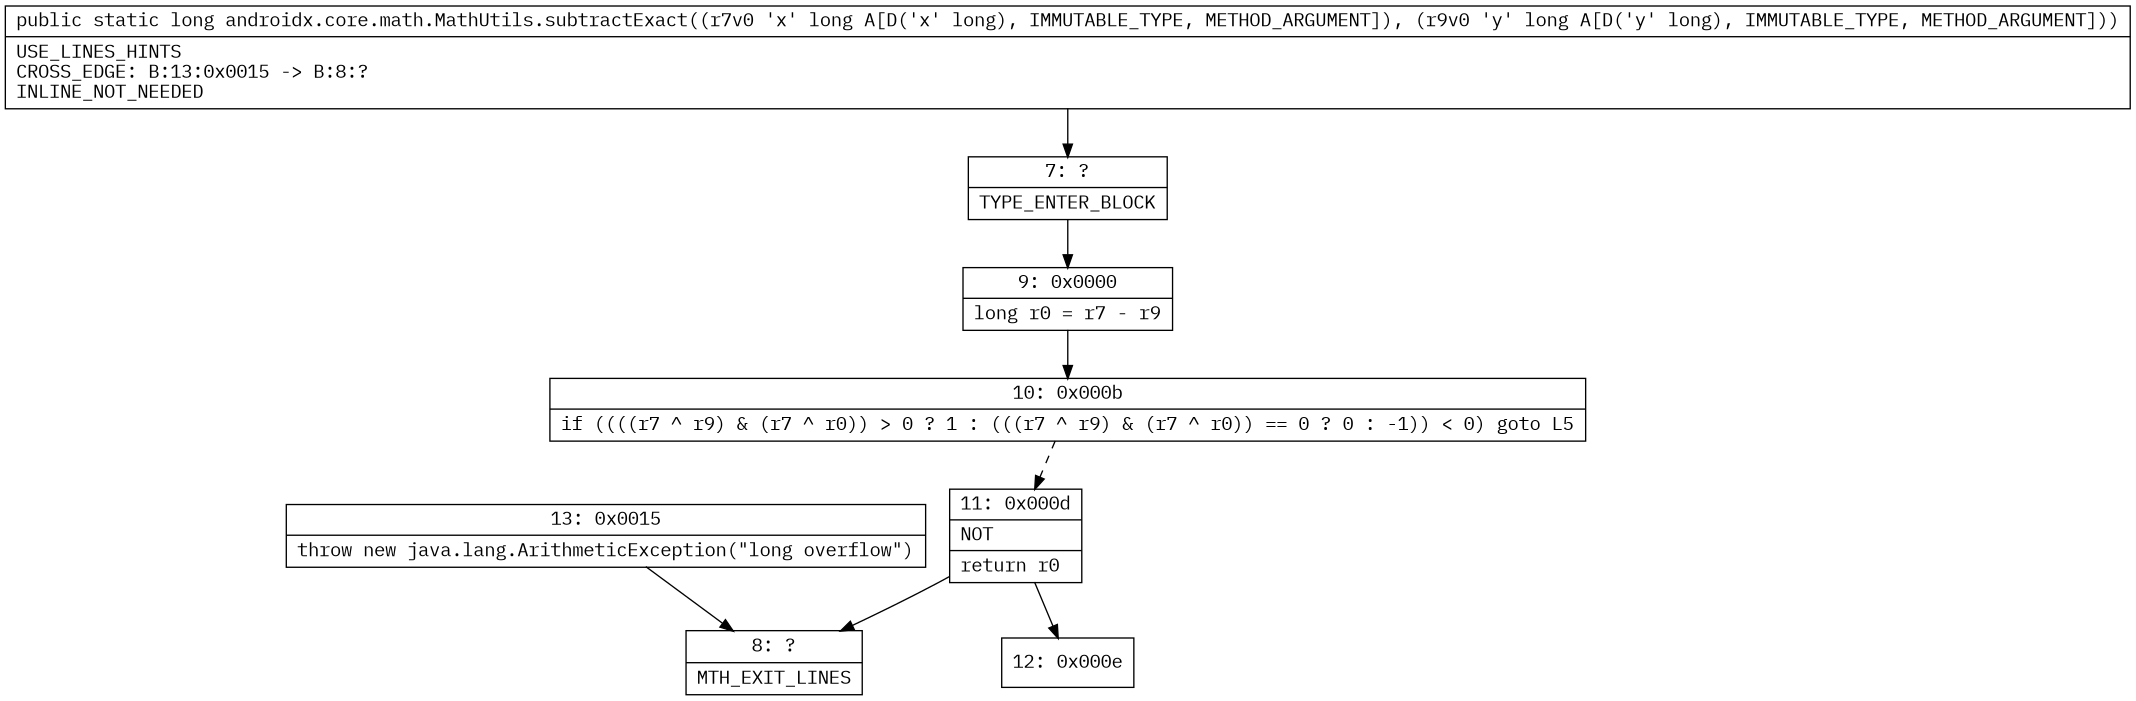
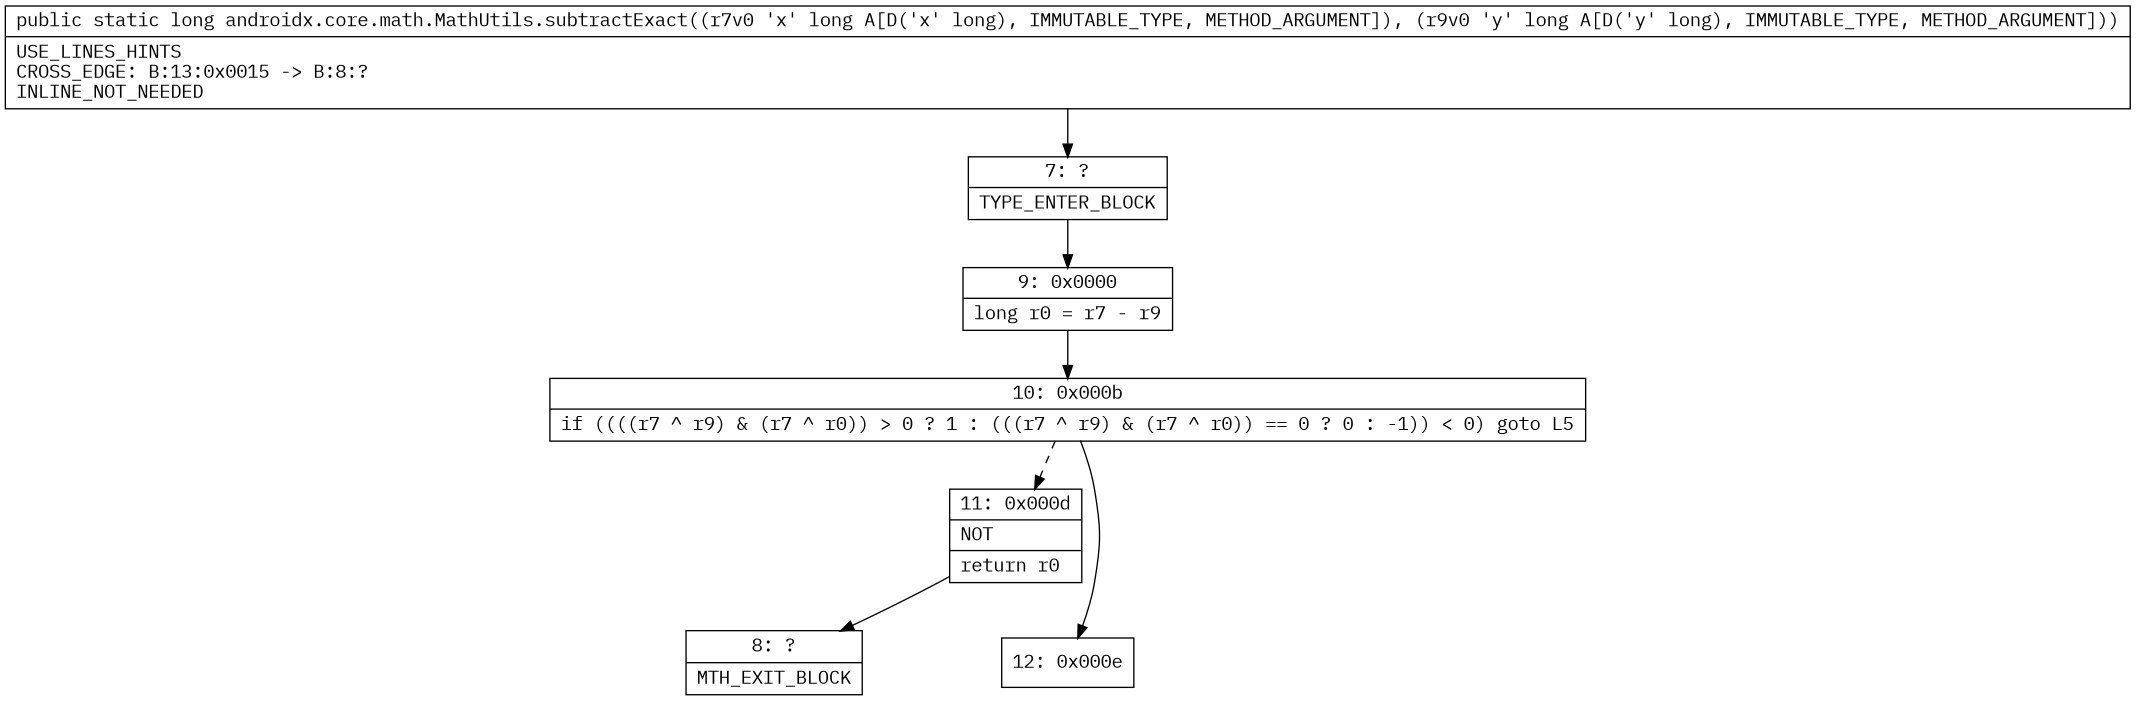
(606, 536) -> none
(1044, 604) -> (1099, 533)
(774, 678) -> (774, 678)
